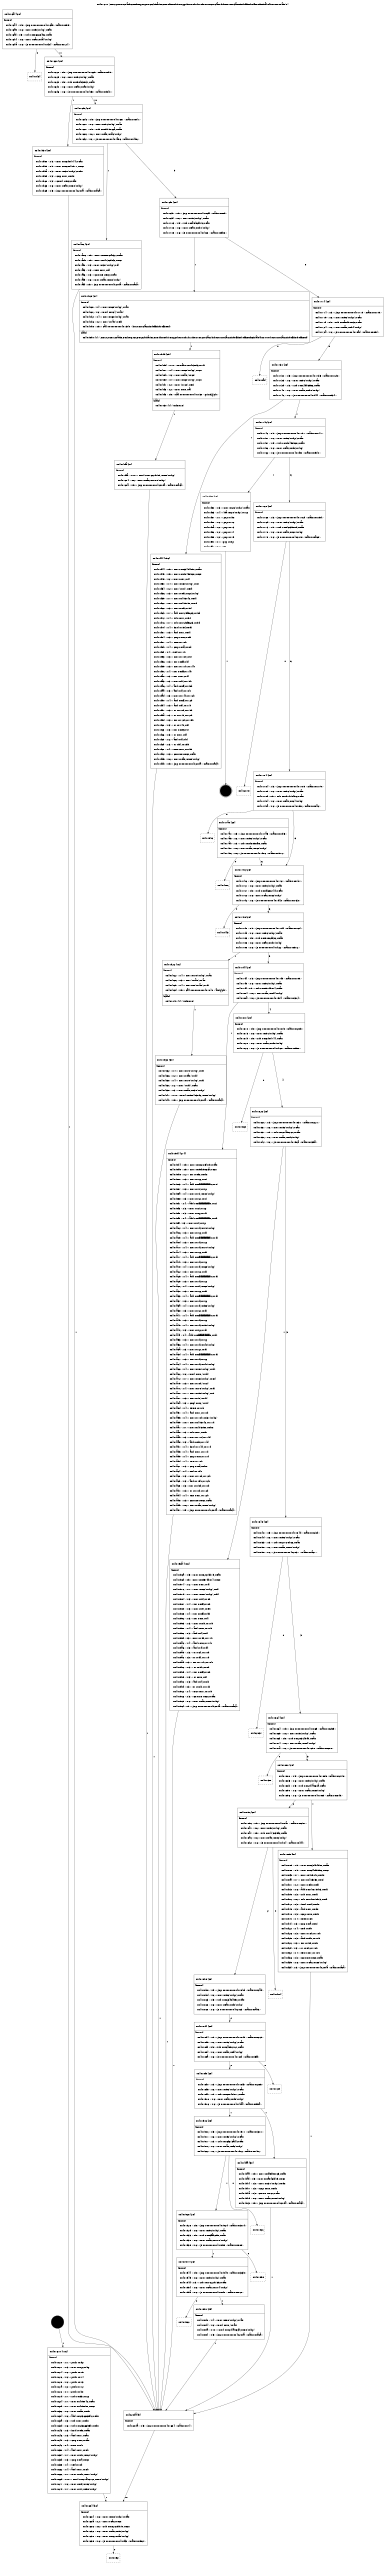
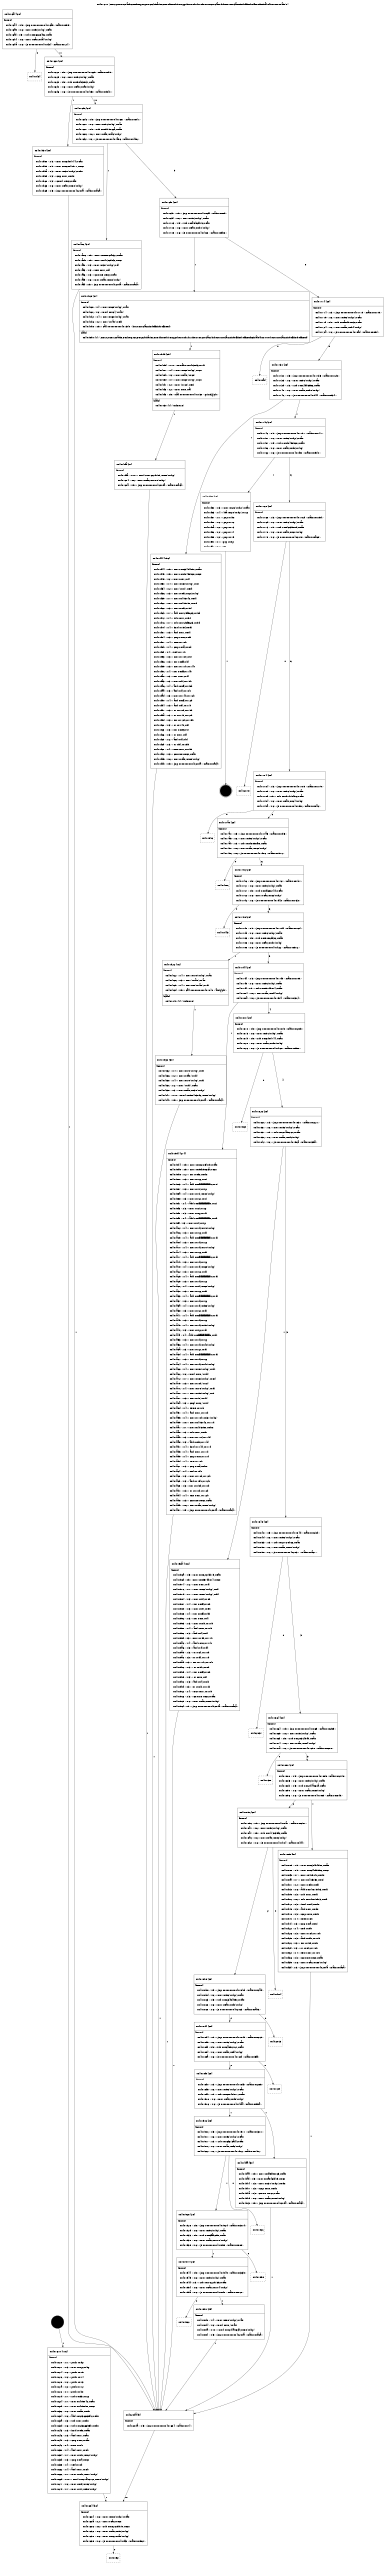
(294, 838) -> (272, 814)
none -> (275, 2042)
